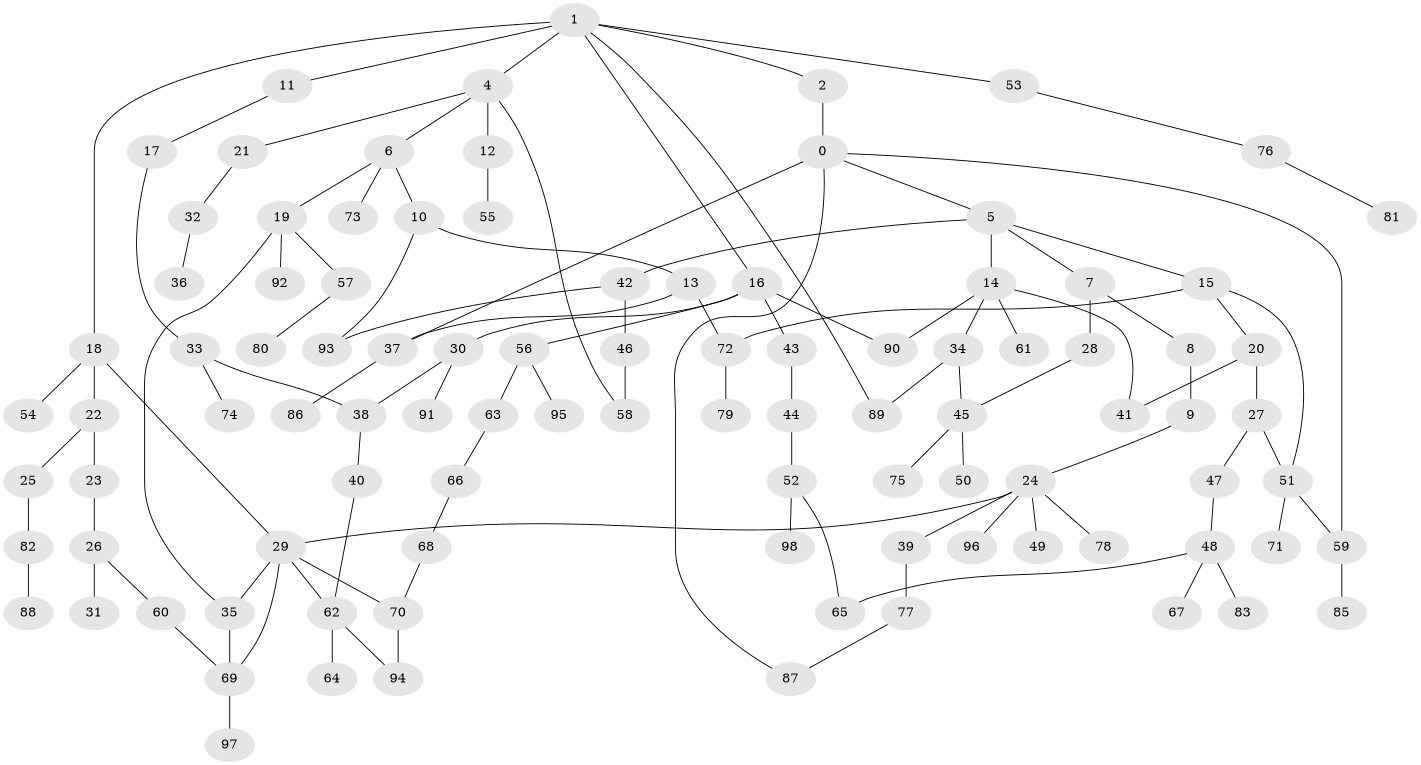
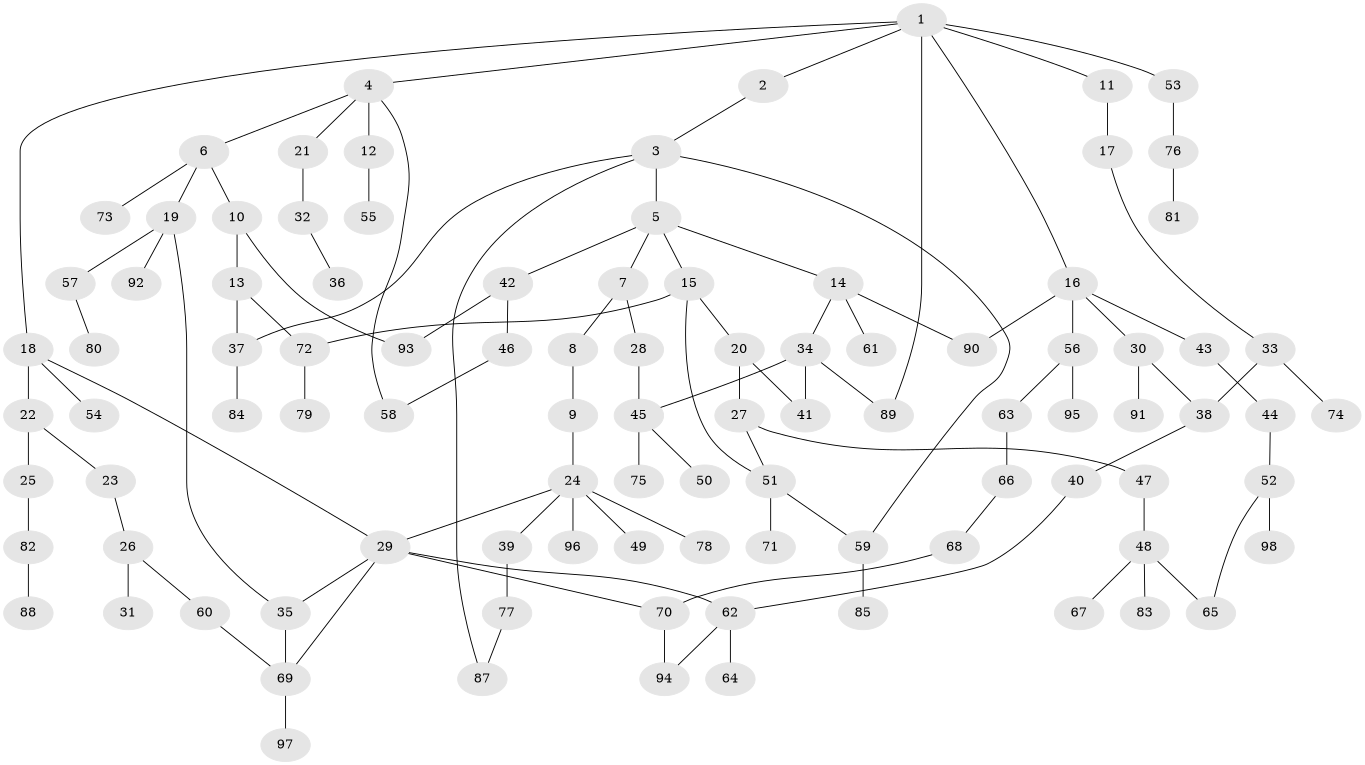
(823, 152) -> (656, 152)
(1103, 319) -> (805, 383)
(296, 416) -> (237, 416)
